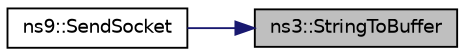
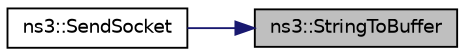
(97, 28) -> (97, 28)
